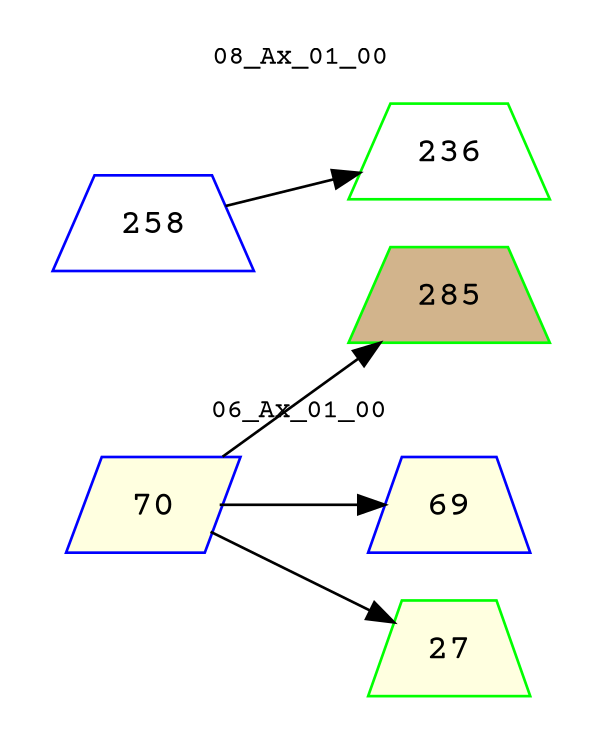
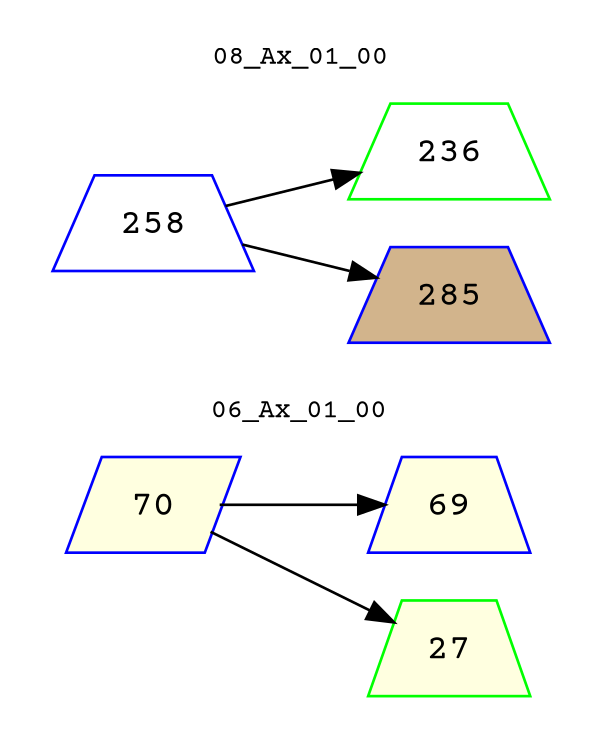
(449, 295) -> (449, 295)
(290, 408) -> (296, 258)
